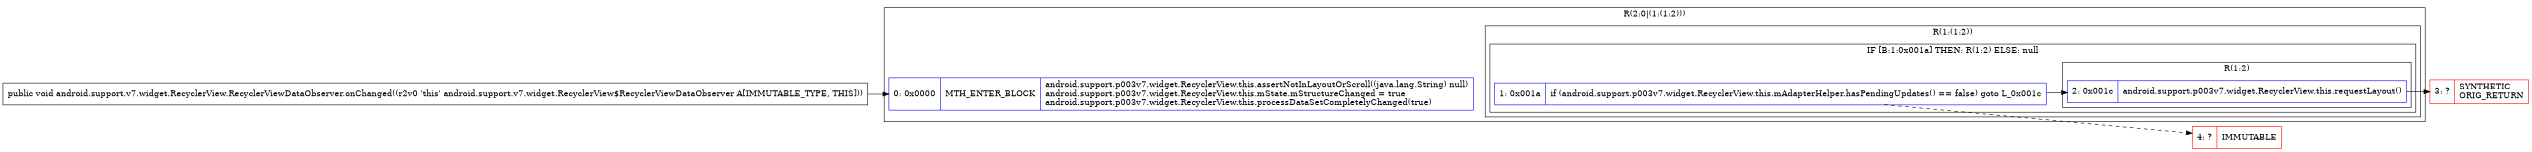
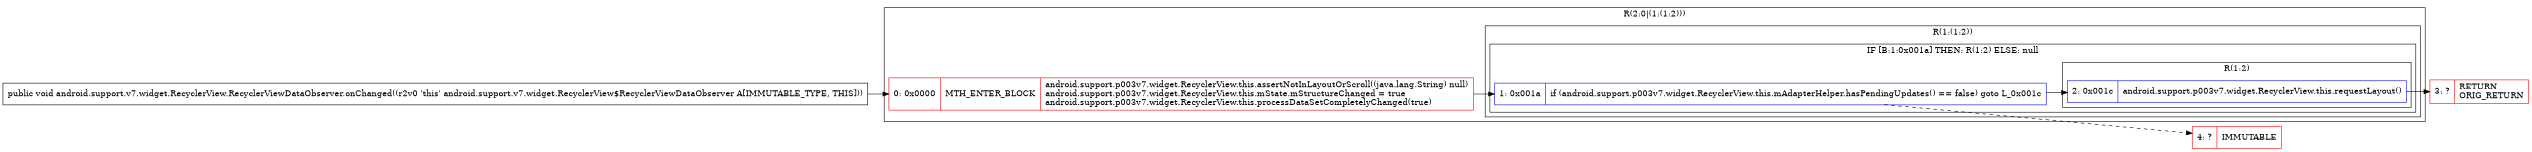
(2485, 87) -> (2478, 87)
(1181, 94) -> (1181, 94)
none -> (1481, 94)
